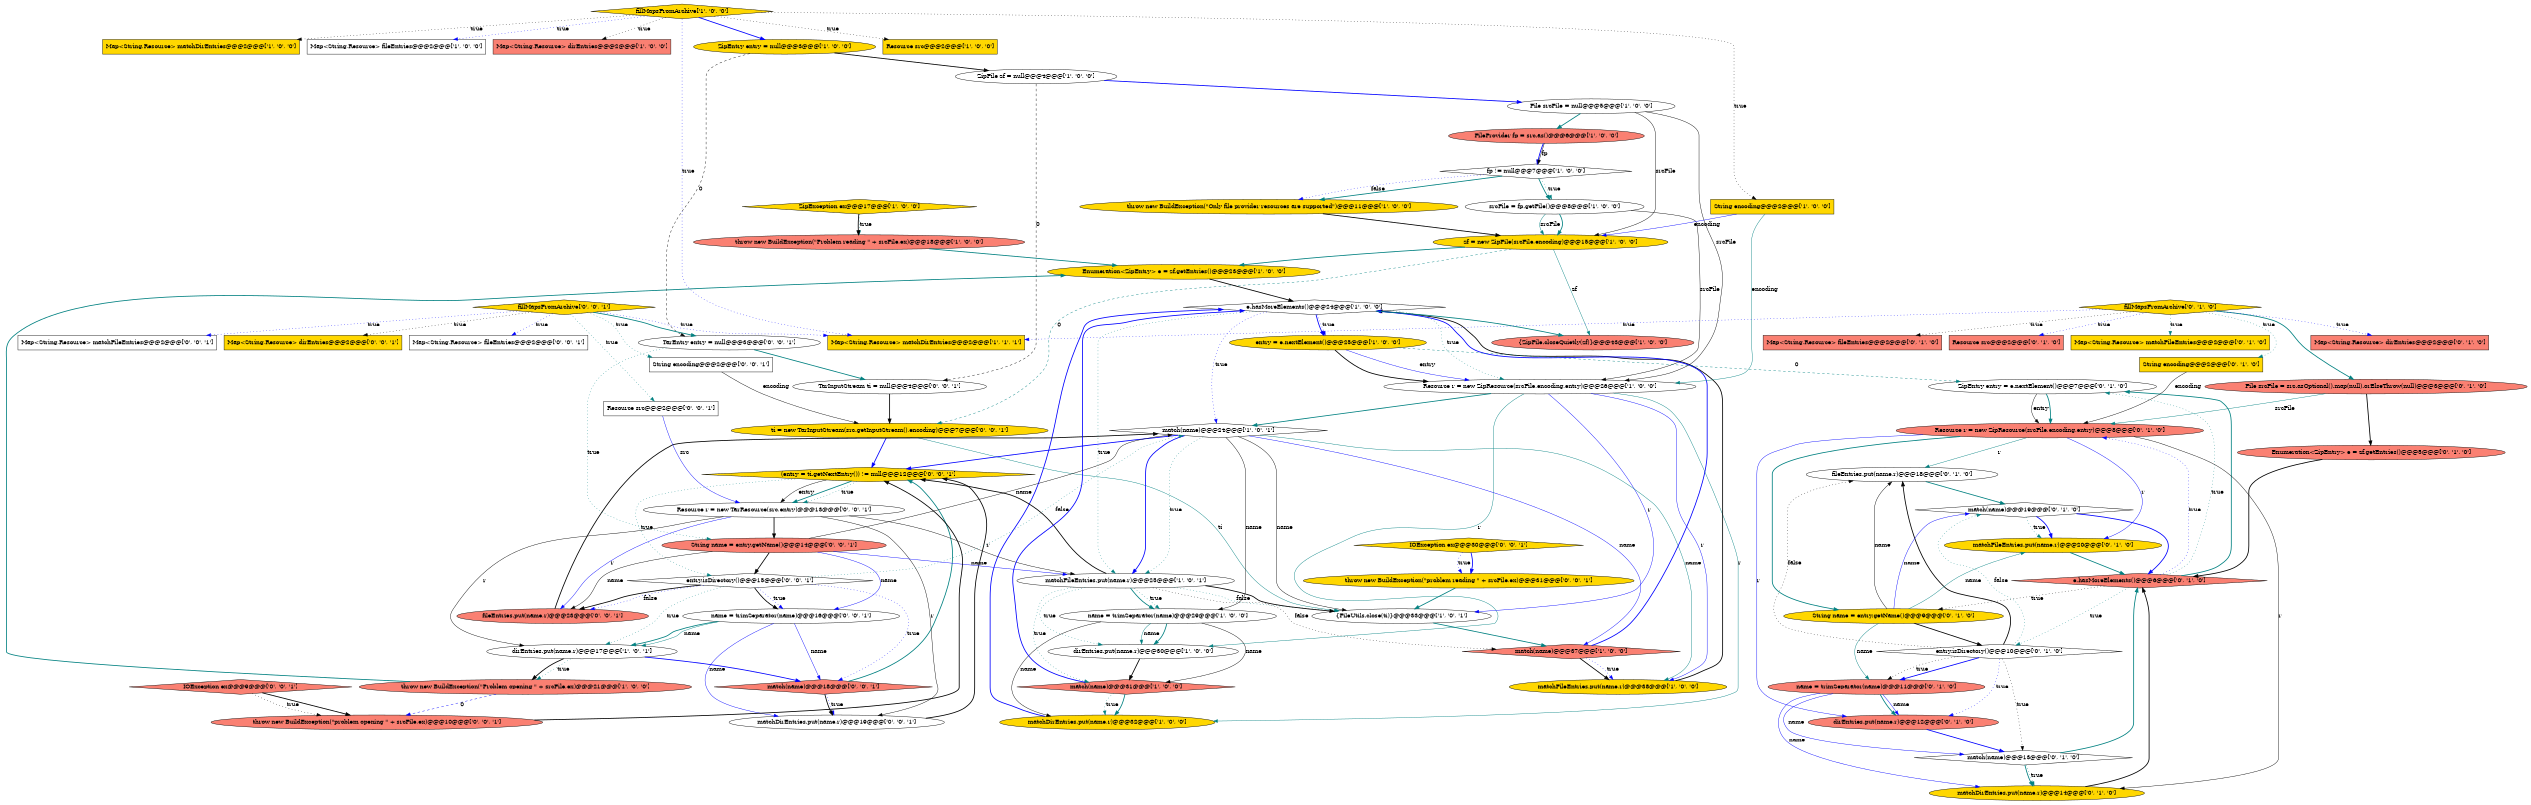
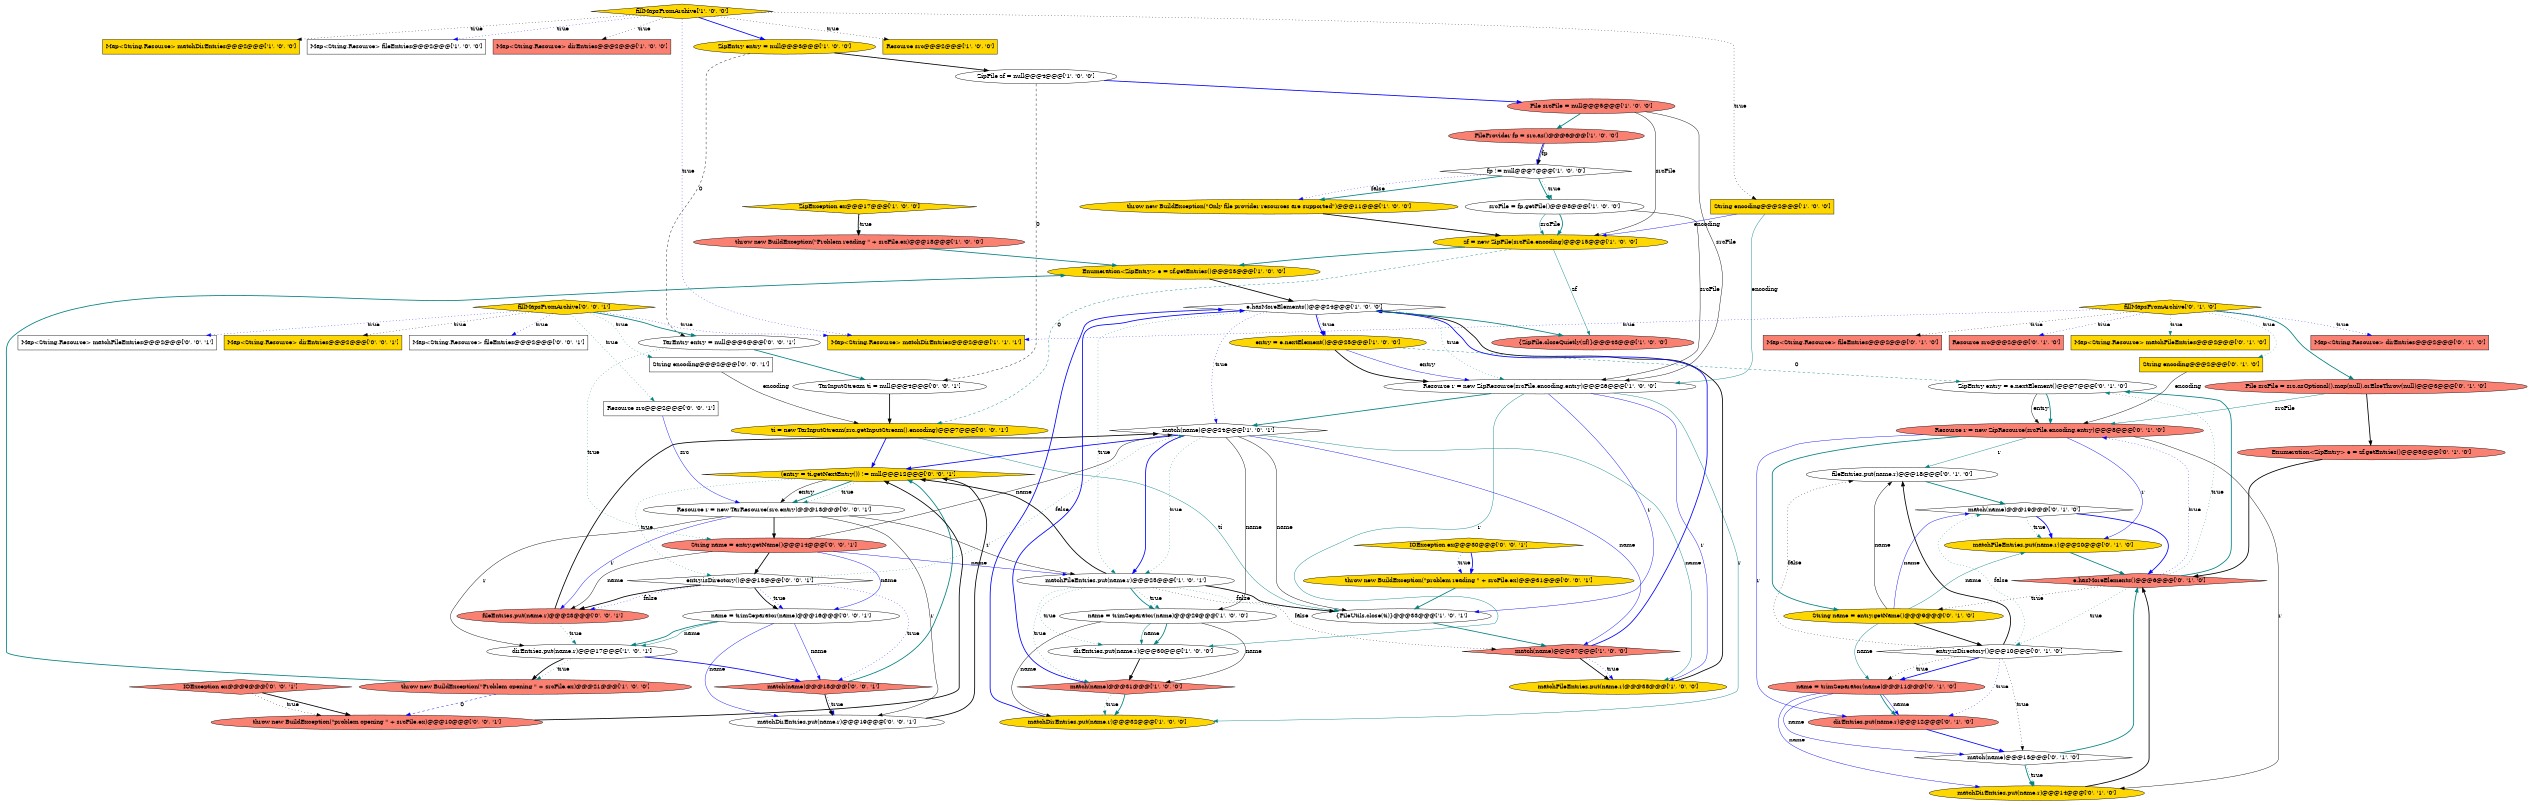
(1591, 106) -> (1591, 106)
(664, 611) -> (566, 632)
